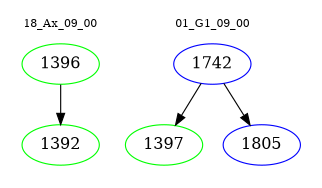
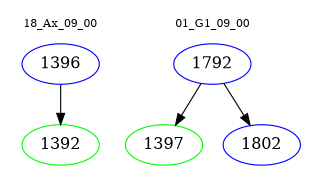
(61, 64) -> (61, 64)
(212, 64) -> (212, 64)
(262, 145) -> (262, 145)
